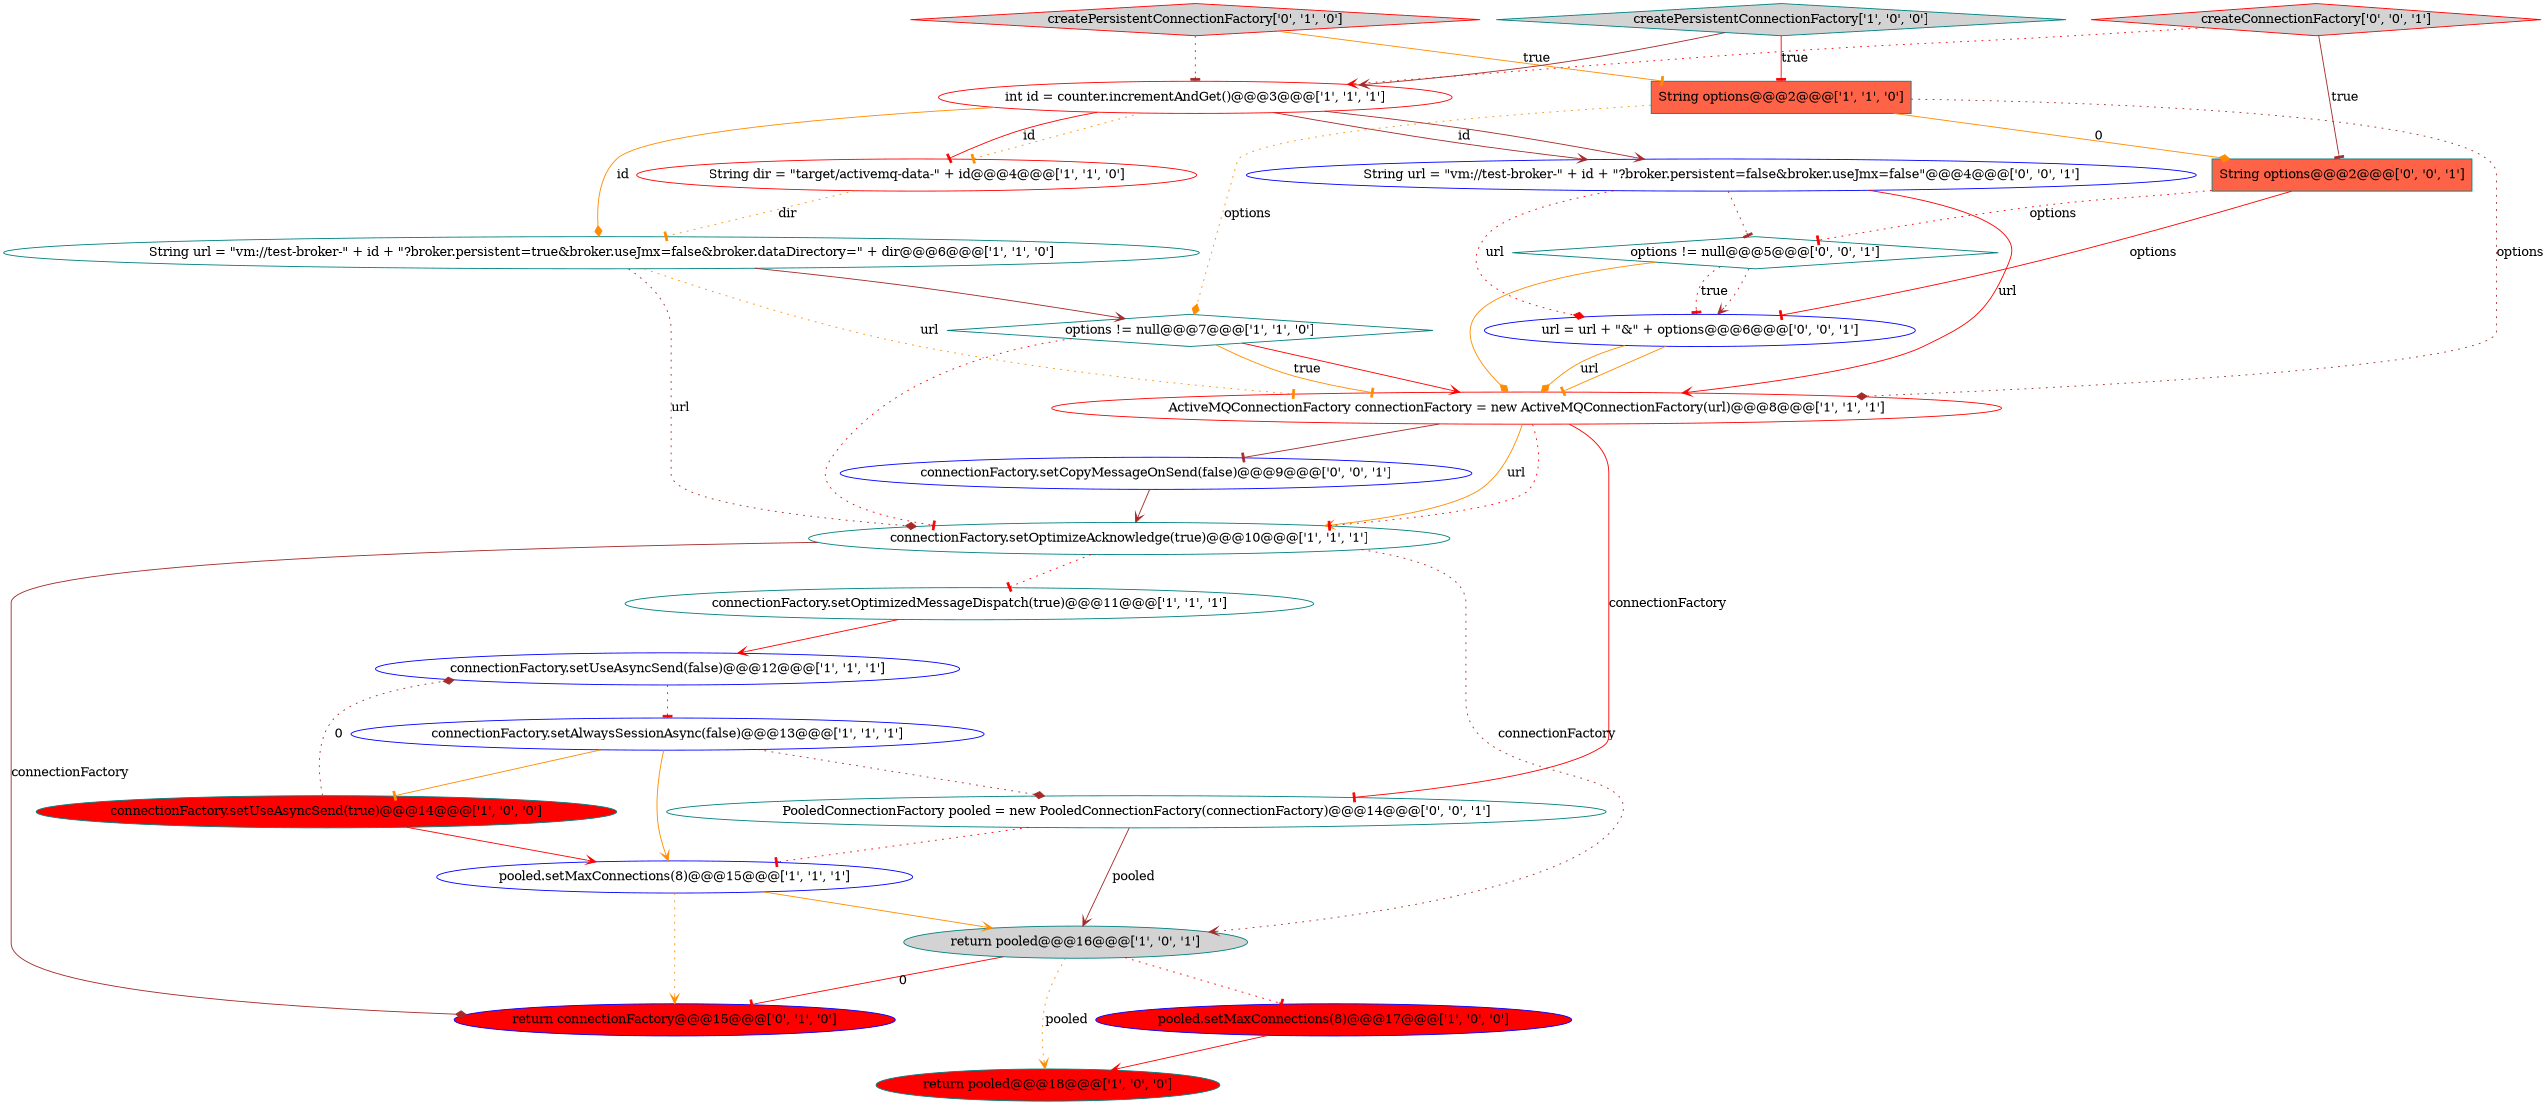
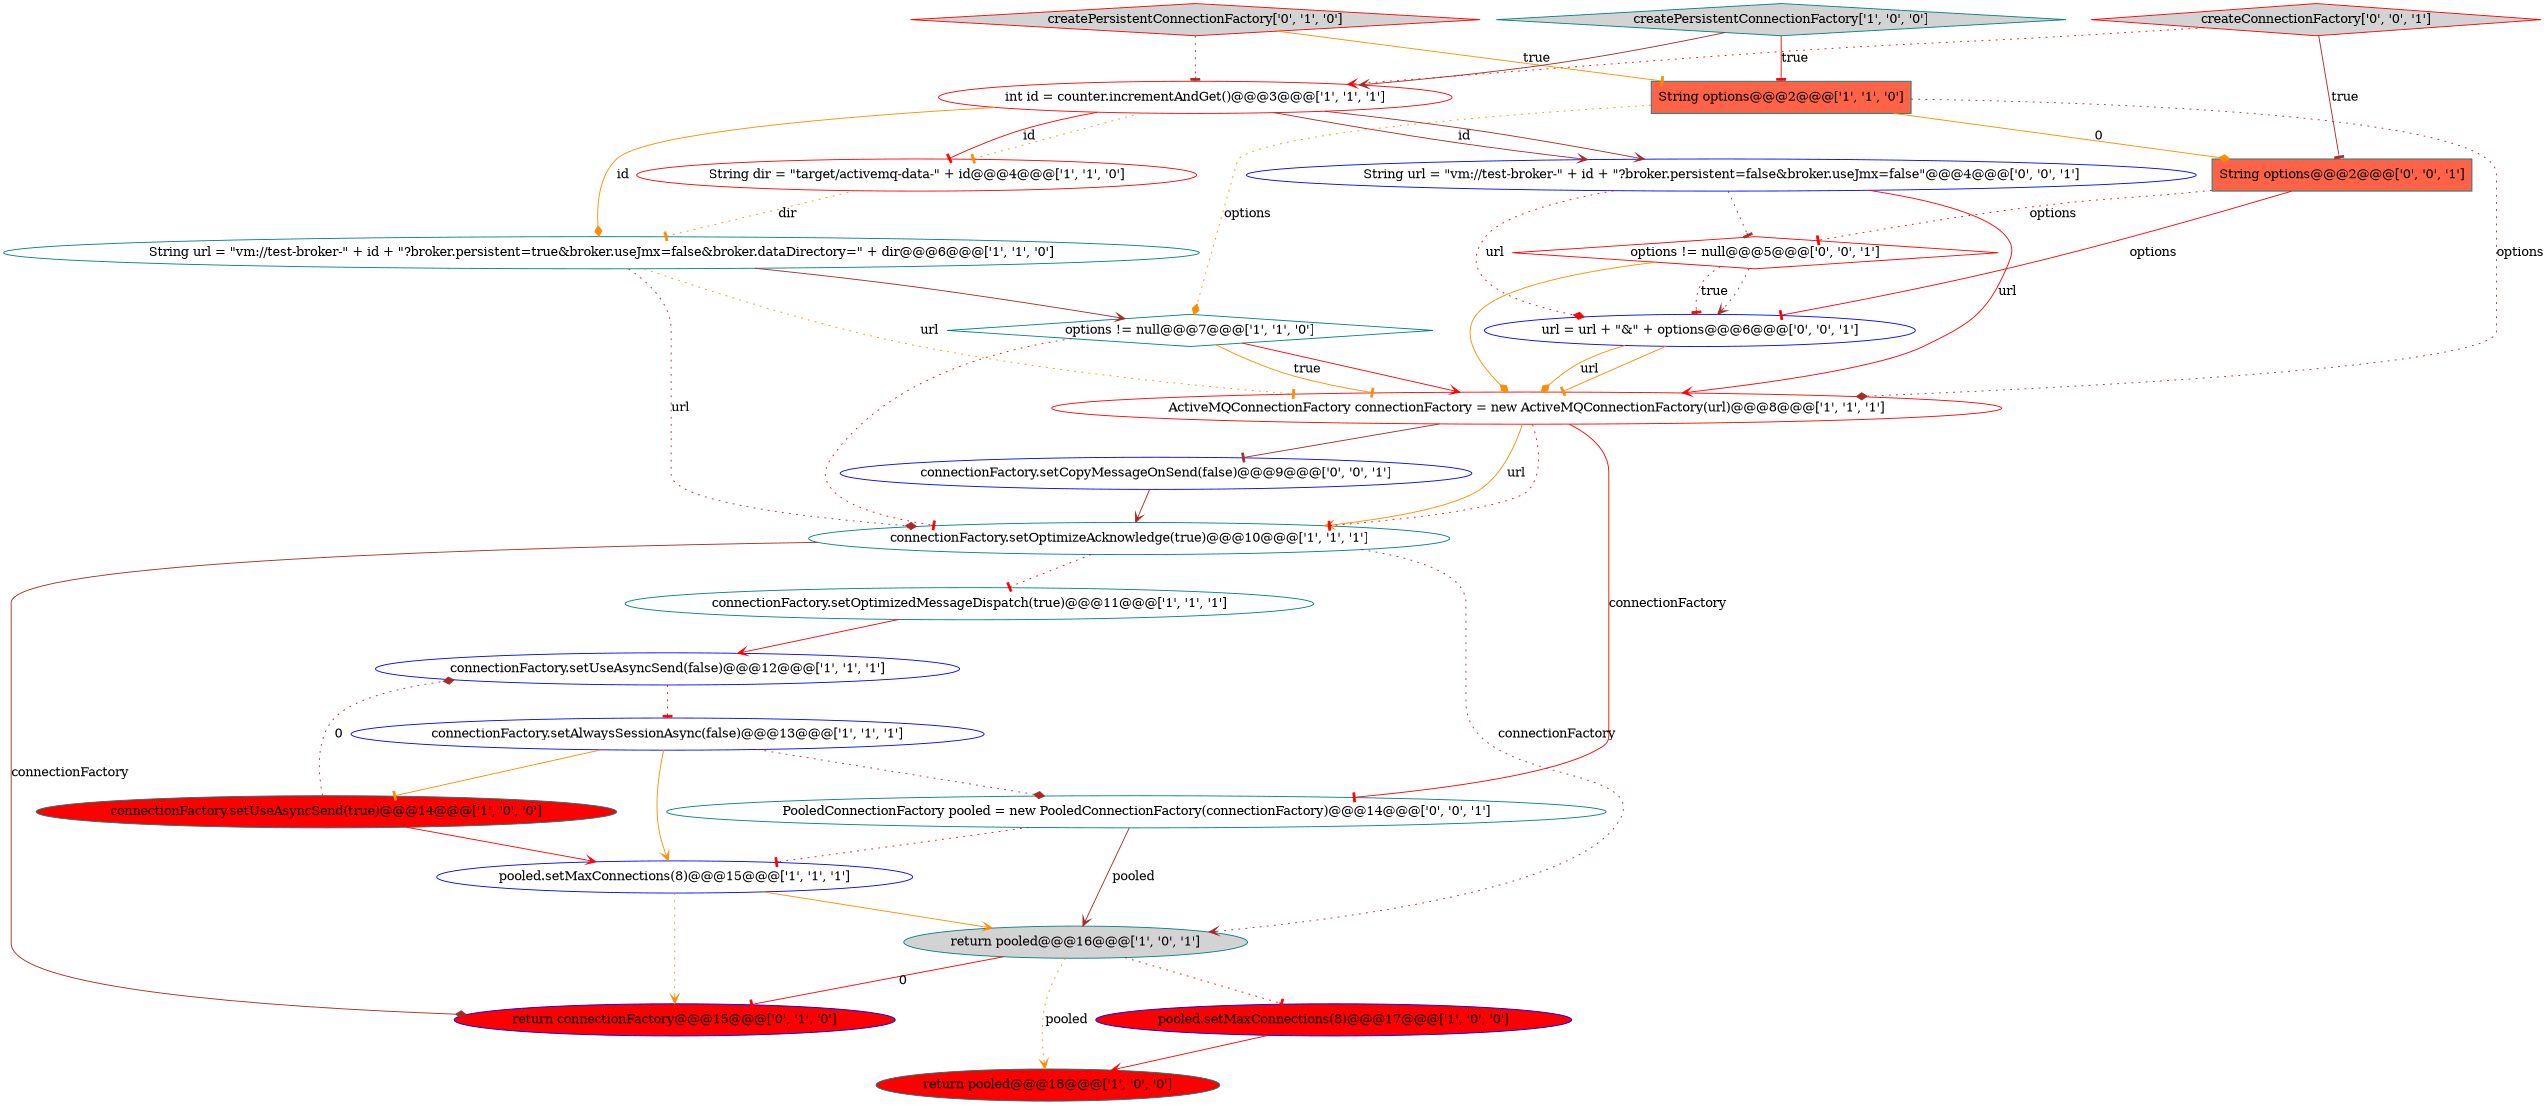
(1755, 253) -> (1755, 253)
